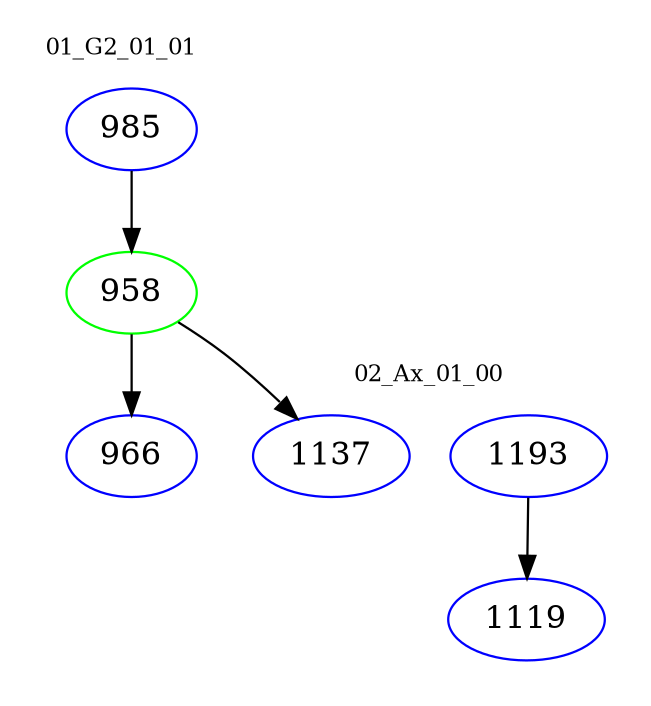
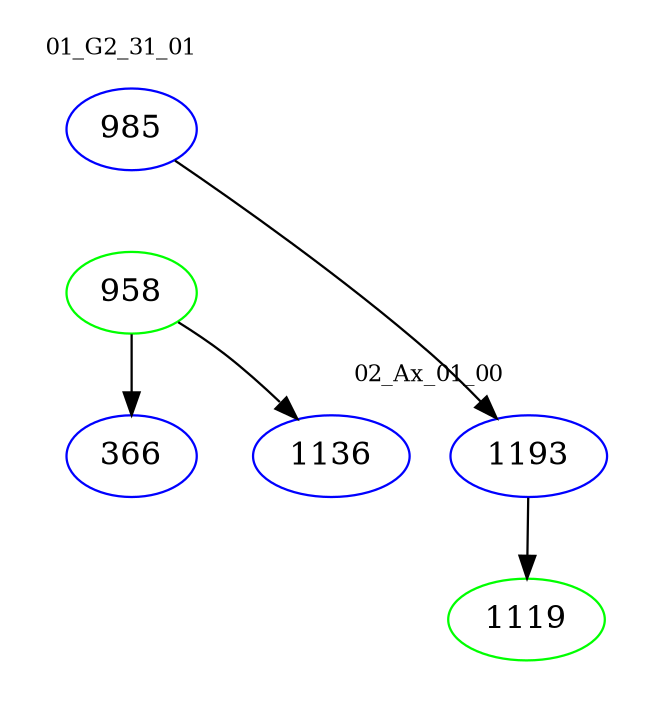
(121, 49) -> (121, 49)
(132, 200) -> (333, 275)
(132, 456) -> (132, 456)
(331, 456) -> (331, 456)
(527, 620) -> (527, 620)
